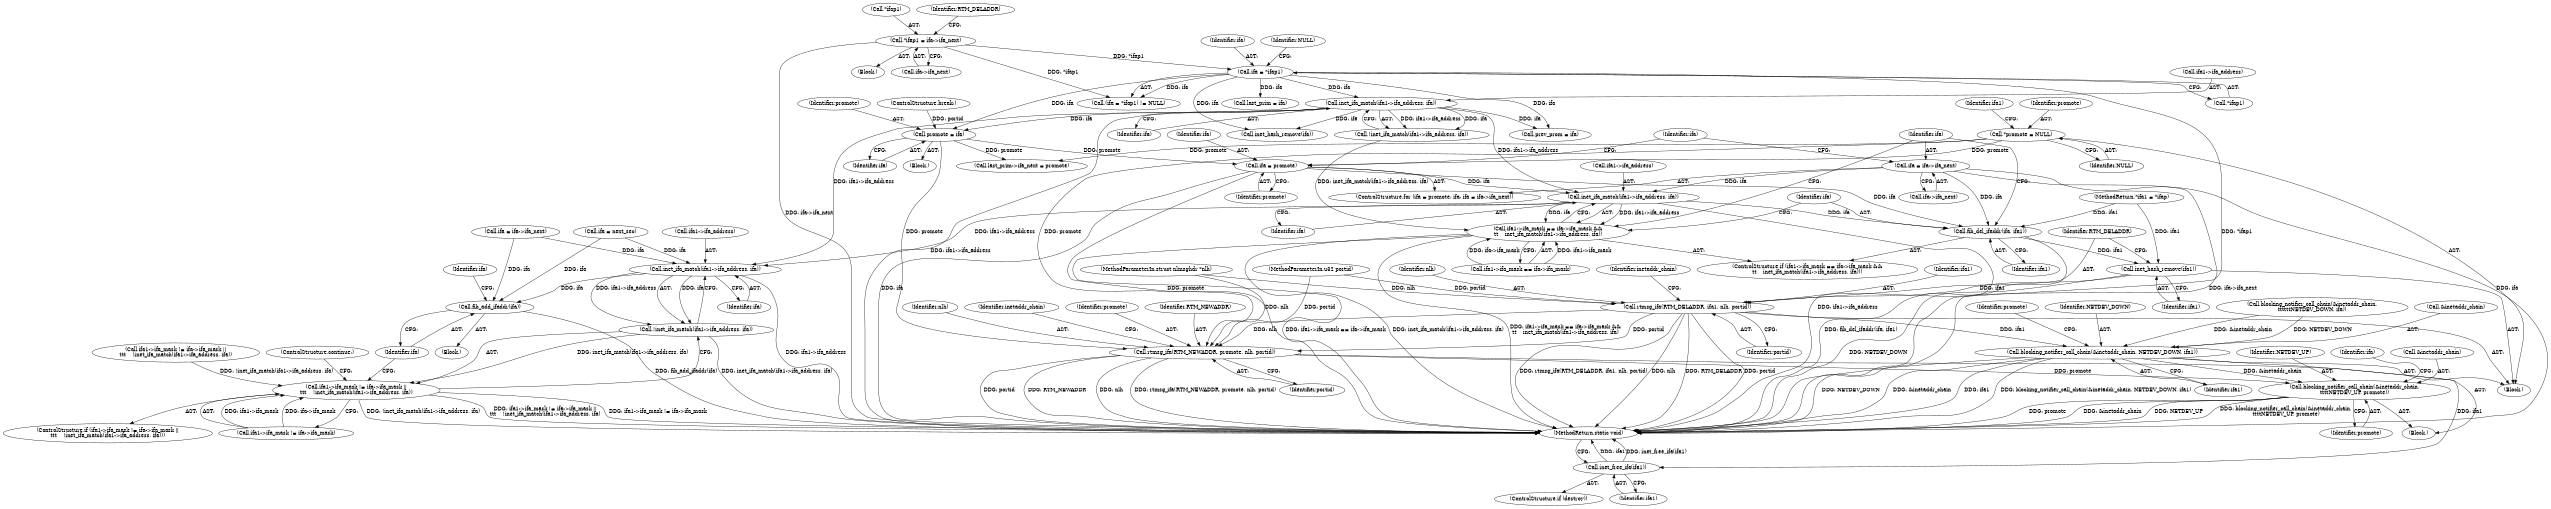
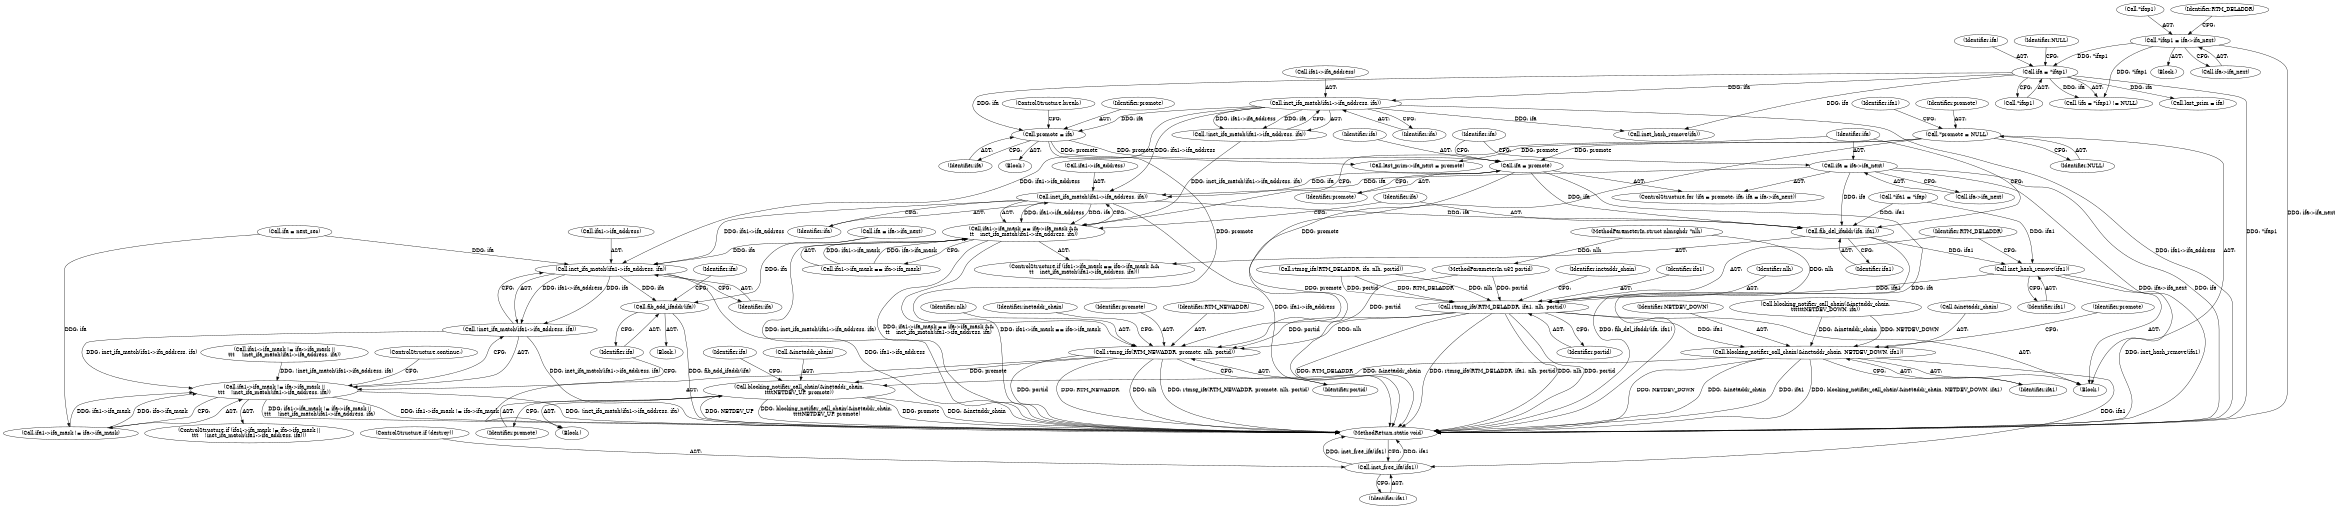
(948, 119) -> (1056, 119)
(1550, 135) -> none
(2132, 197) -> (1903, 197)
(552, 269) -> (84, 257)
none -> (1341, 270)
(1262, 299) -> (1570, 250)
(1878, 353) -> (2163, 353)
(2280, 353) -> none
(1584, 483) -> (892, 460)
